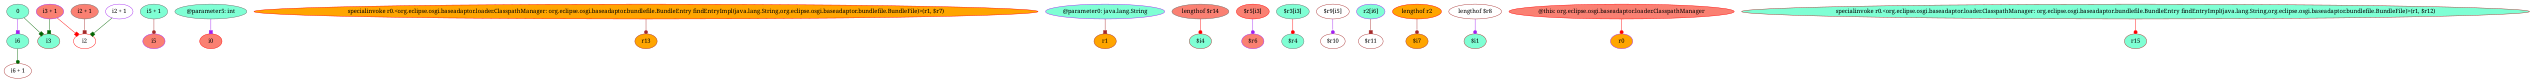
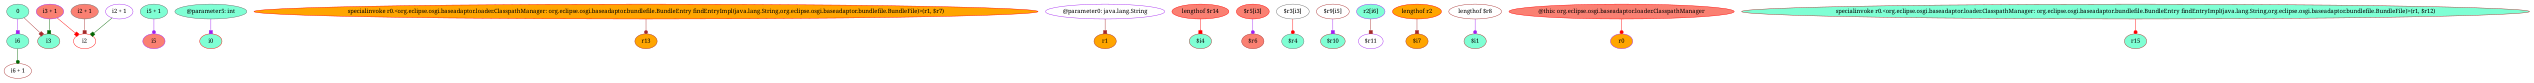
(1105, 12) -> (1105, 12)
(1200, 12) -> (1200, 12)
(1293, 12) -> (1293, 12)
(1333, 24) -> (1333, 24)
(1417, 24) -> (1417, 24)
(32, 25) -> (32, 25)
(154, 25) -> (154, 25)
(1200, 25) -> (1200, 25)
(211, 41) -> (211, 41)
(1253, 41) -> (1253, 41)
(1333, 41) -> (1333, 41)
(1371, 41) -> (1371, 41)
